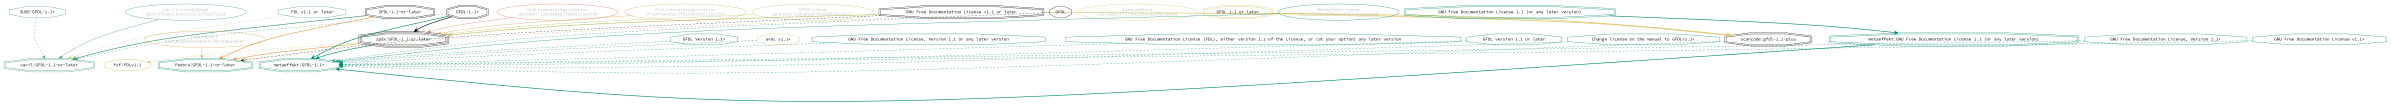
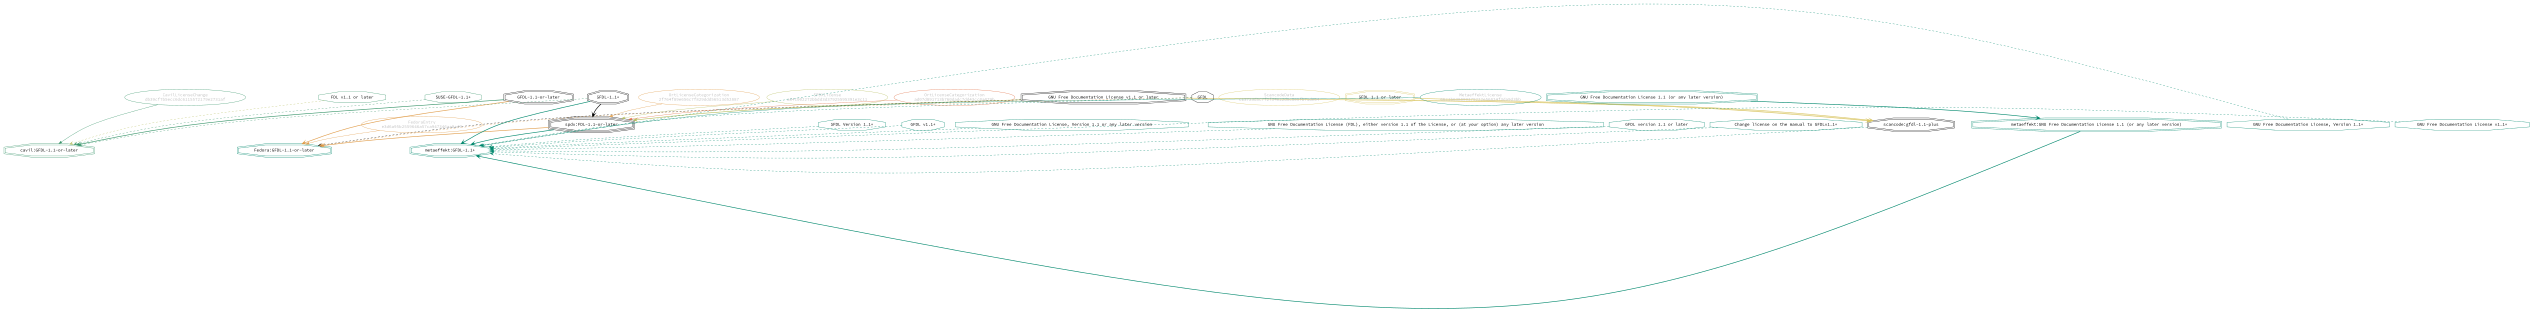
(404, 39) -> (592, 125)
(778, 39) -> (923, 125)
(127, 65) -> none
